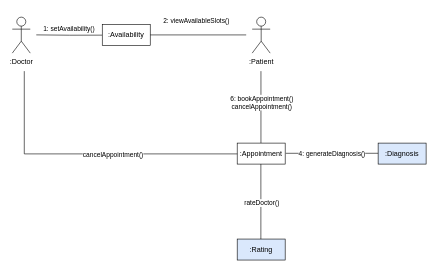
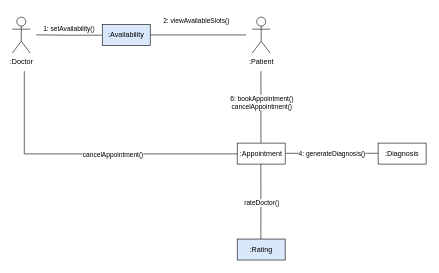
(126, 35) -> (126, 35)
(402, 154) -> (402, 154)
